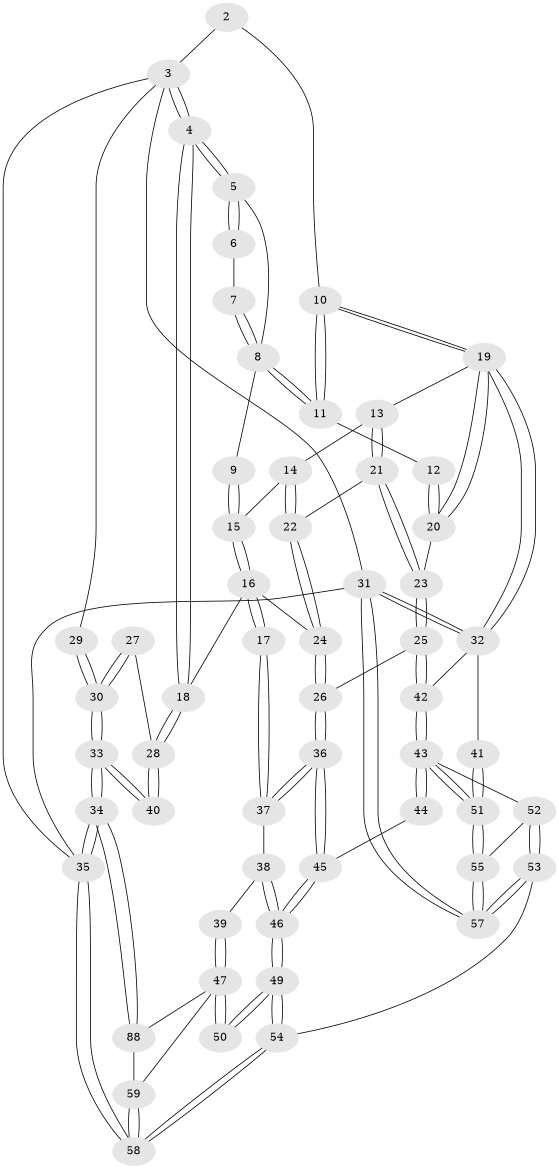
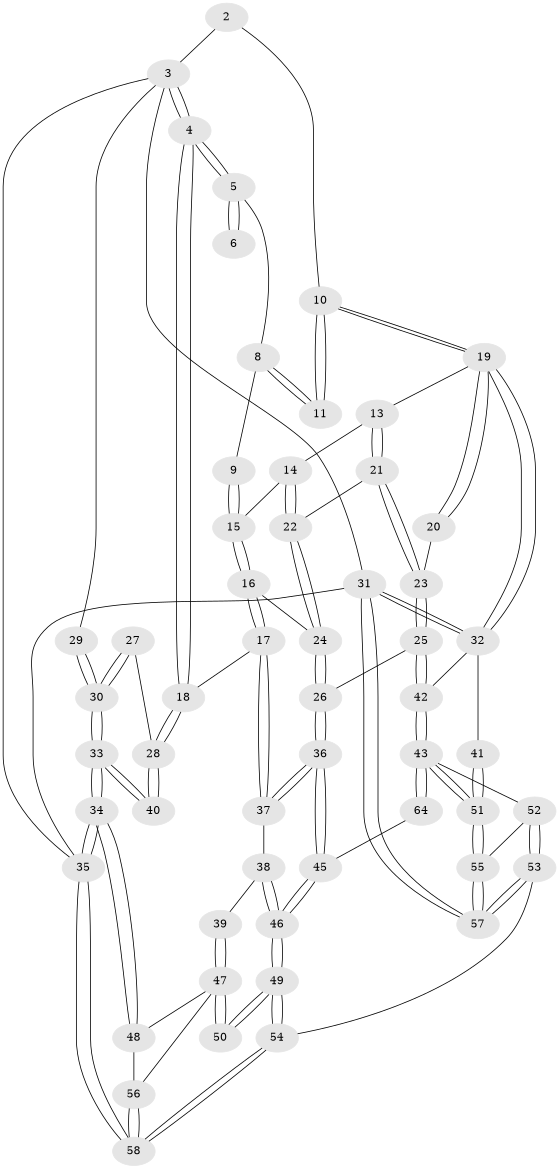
(234, 301) -> none
(434, 471) -> none
(216, 641) -> (224, 669)
(421, 811) -> (421, 811)
(134, 1038) -> (134, 1038)
(134, 1095) -> (134, 1095)
